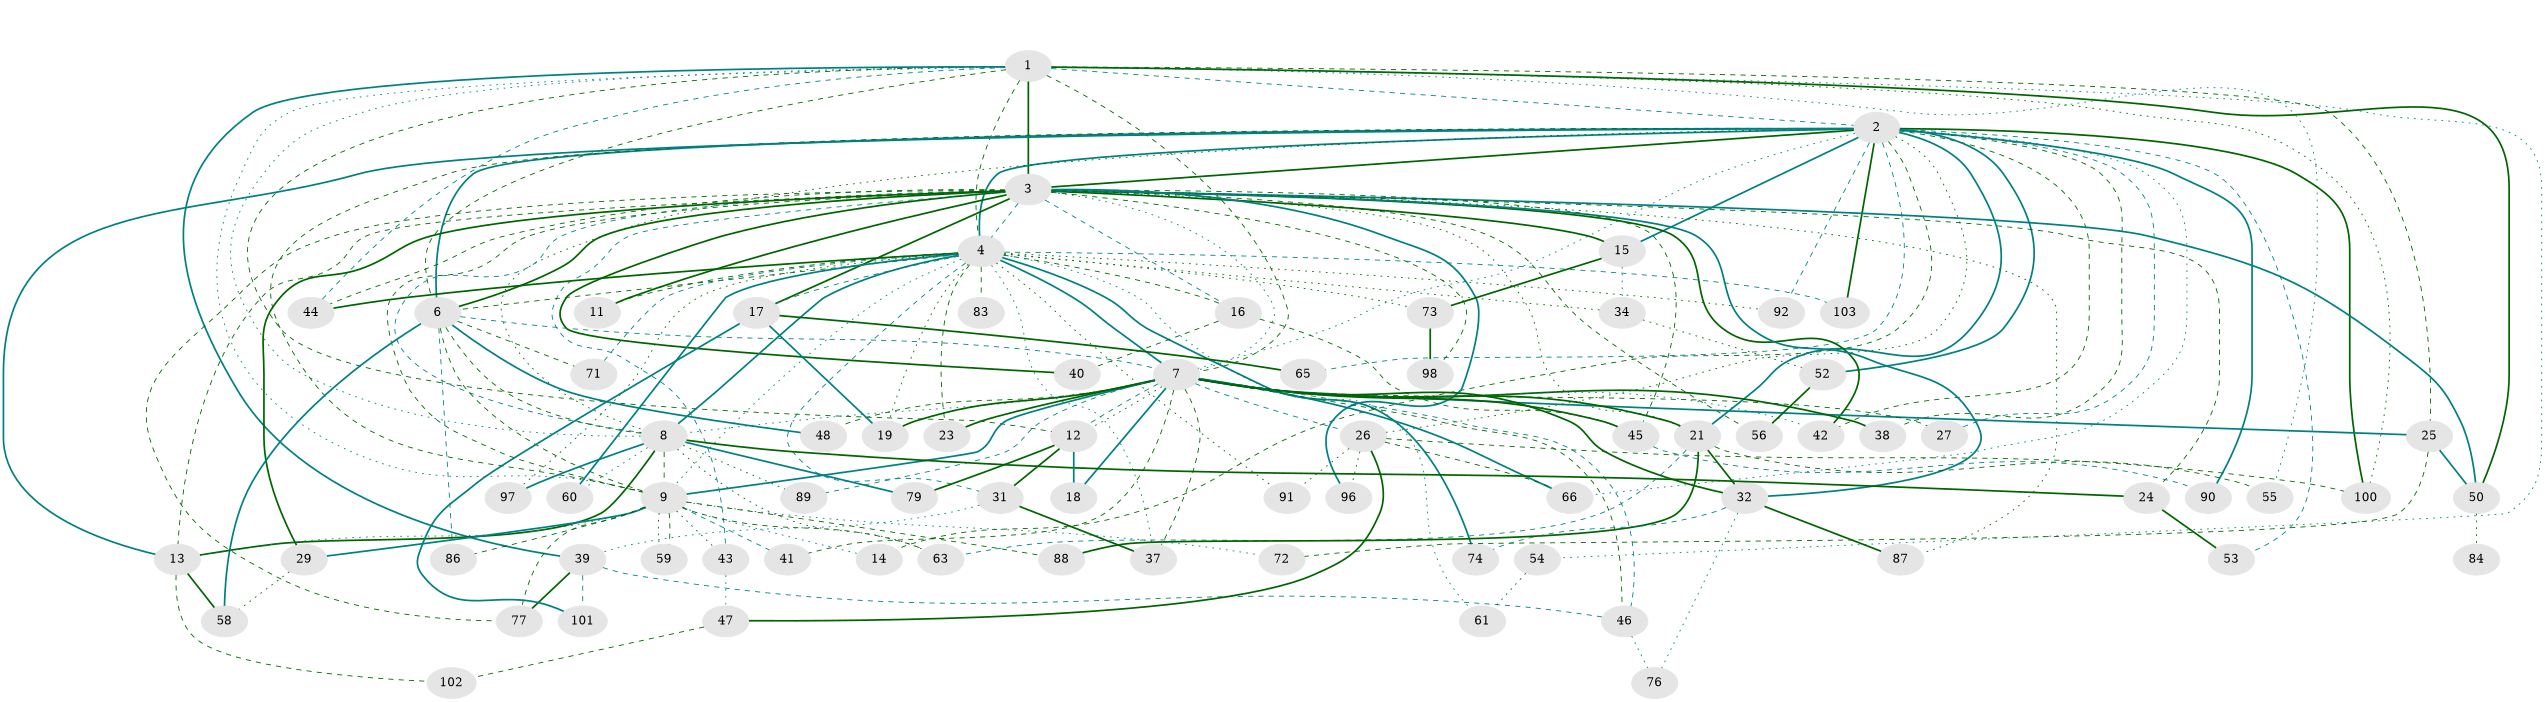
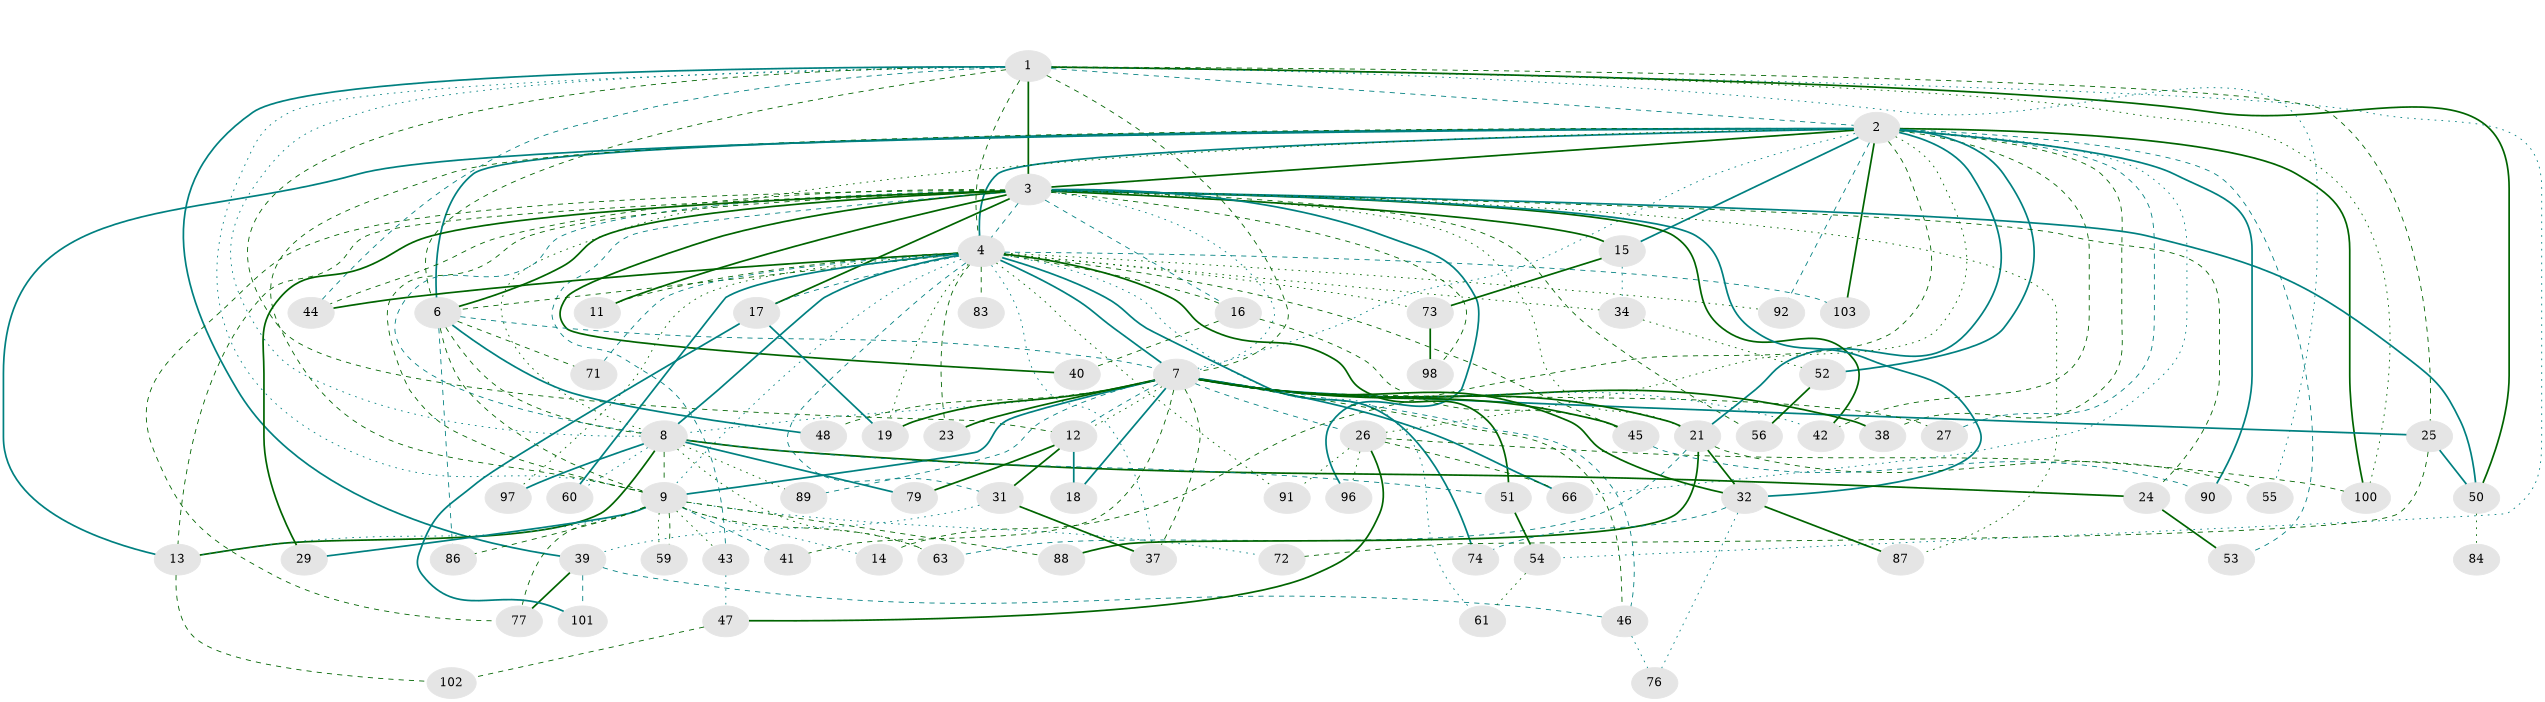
(1453, 200) -> (1319, 310)
(1303, 375) -> none
none -> (1508, 498)
(225, 621) -> none
